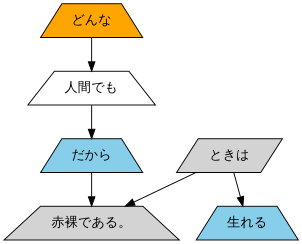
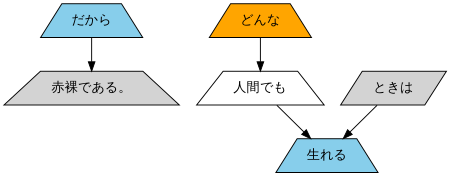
(92, 117) -> (290, 119)
(165, 187) -> none
